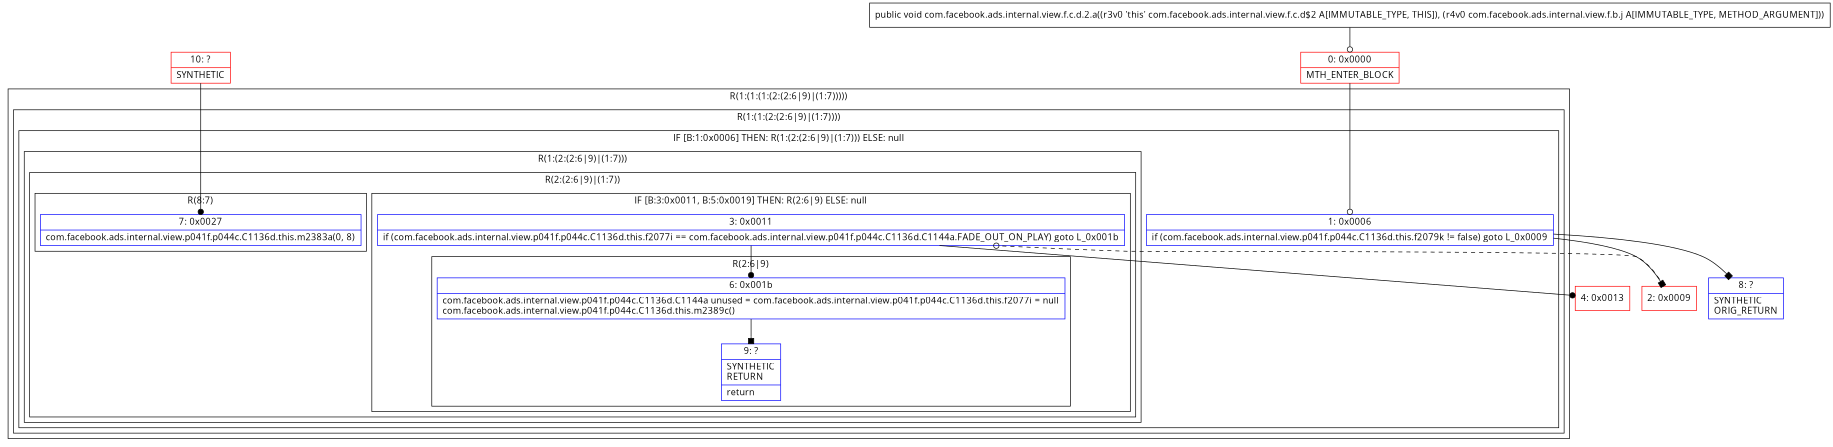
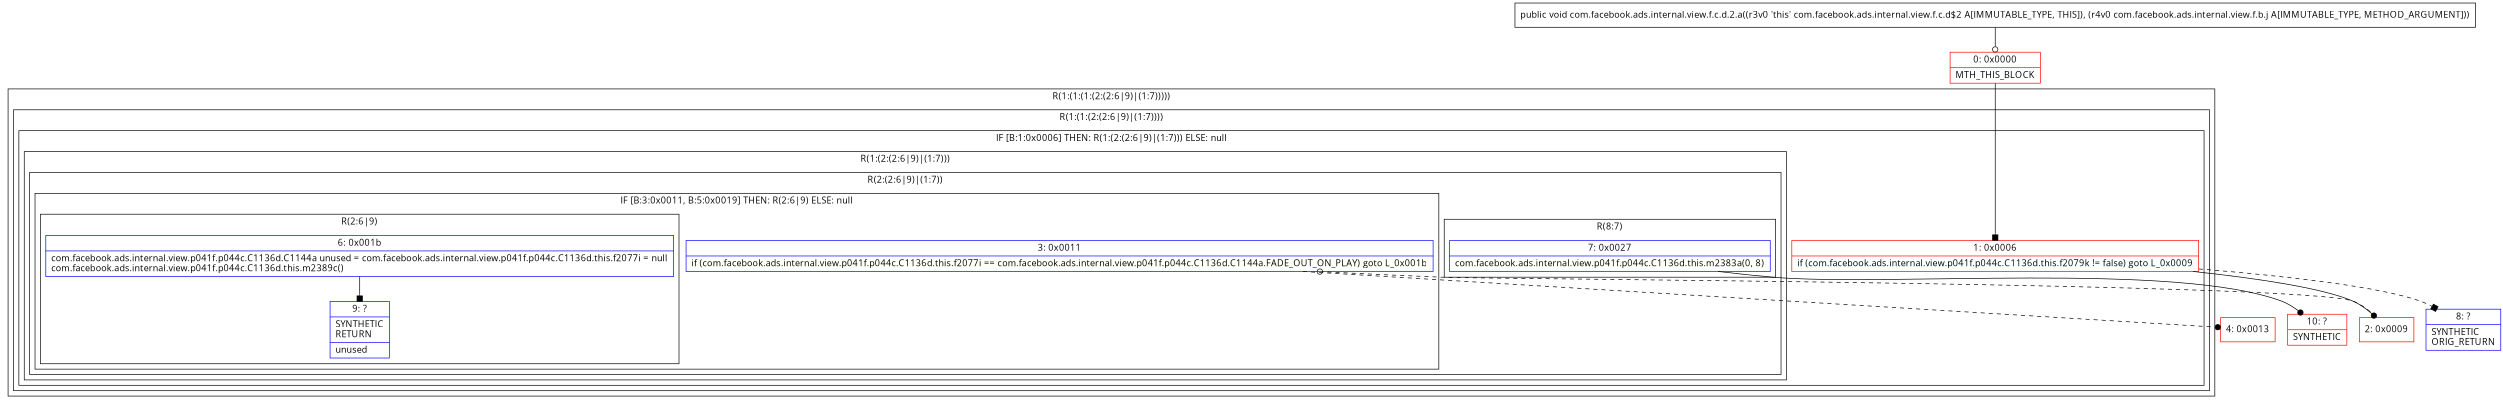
(1350, 75) -> (1995, 75)
(201, 146) -> (2010, 278)
(1350, 146) -> (1995, 158)
(1350, 230) -> (1995, 256)
(1643, 242) -> (2316, 281)
(1612, 248) -> (2285, 284)
(751, 261) -> none
(1255, 270) -> (1759, 299)
(741, 392) -> (352, 350)
